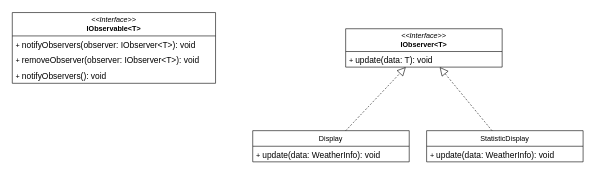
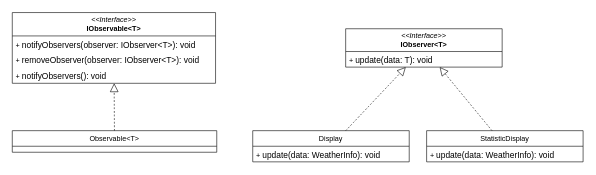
none -> (114, 109)
none -> (115, 141)
